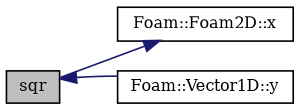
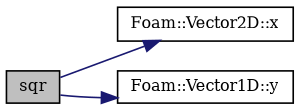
(205, 24) -> (205, 24)
(97, 76) -> (81, 97)
